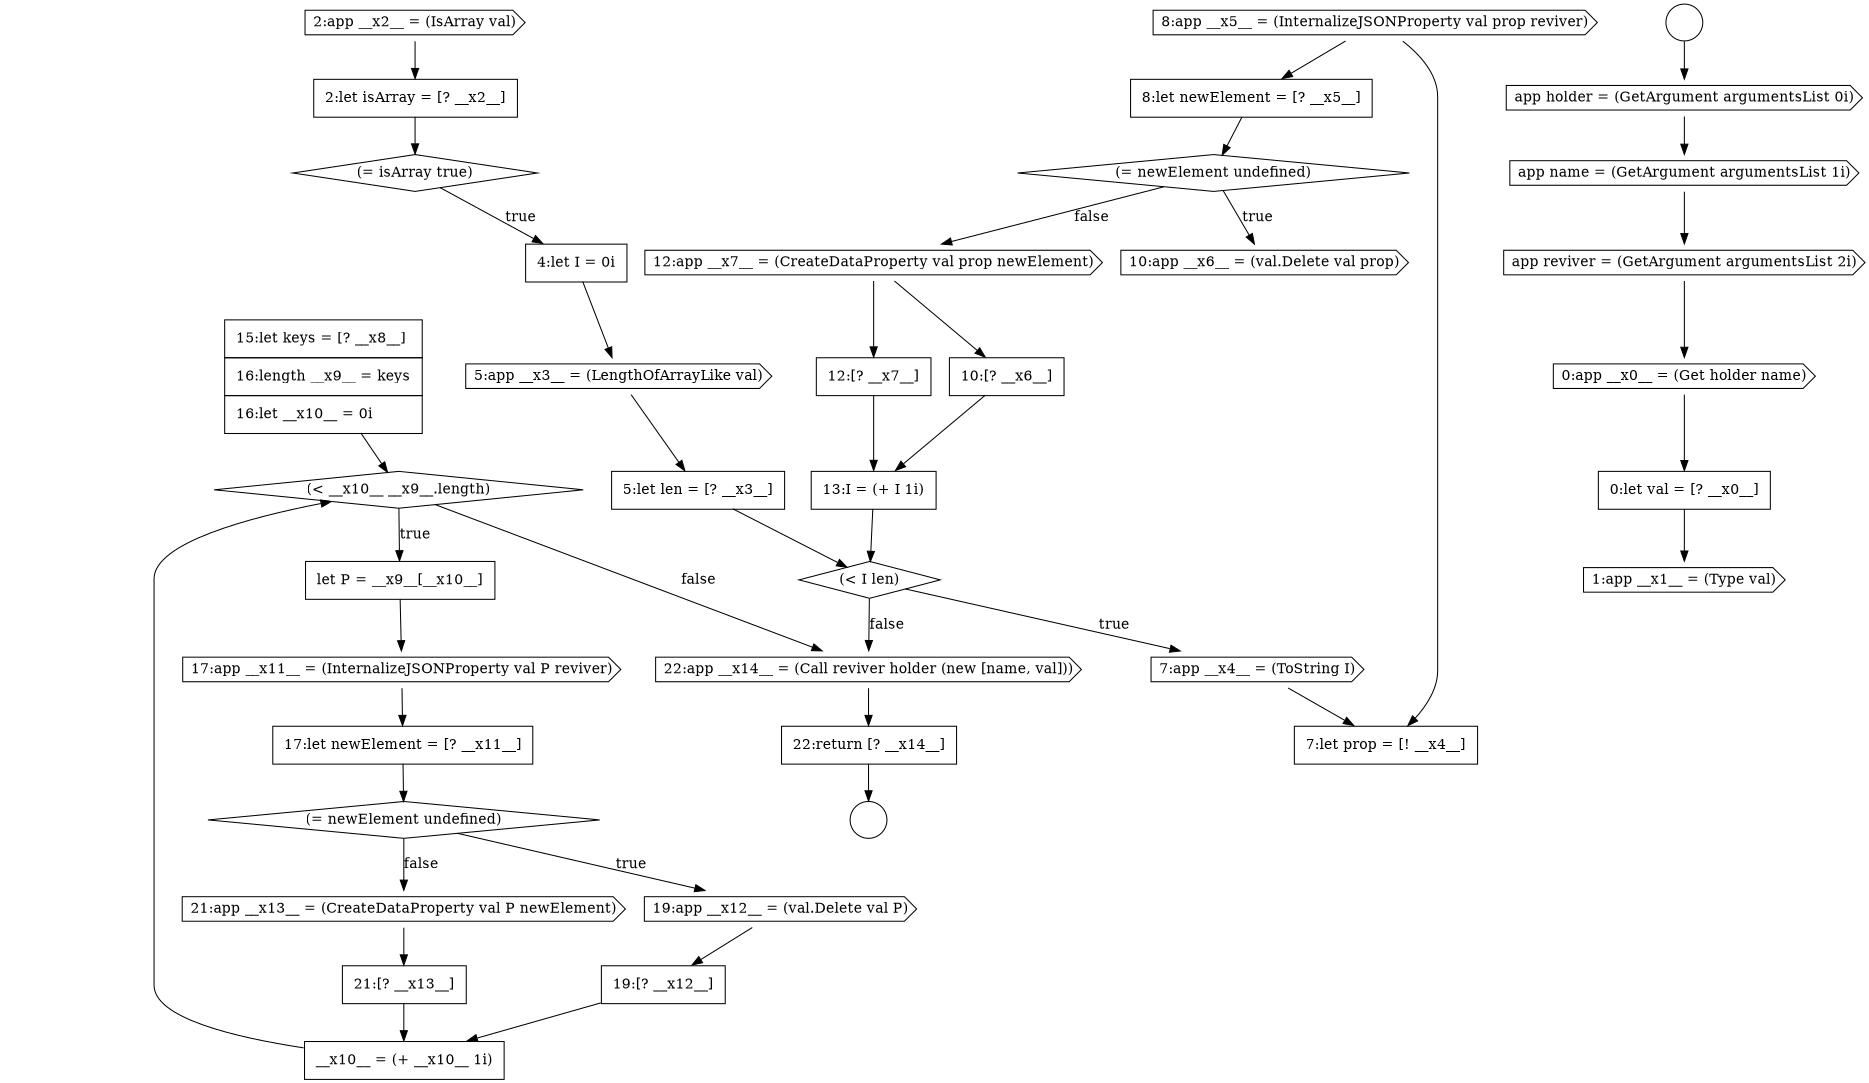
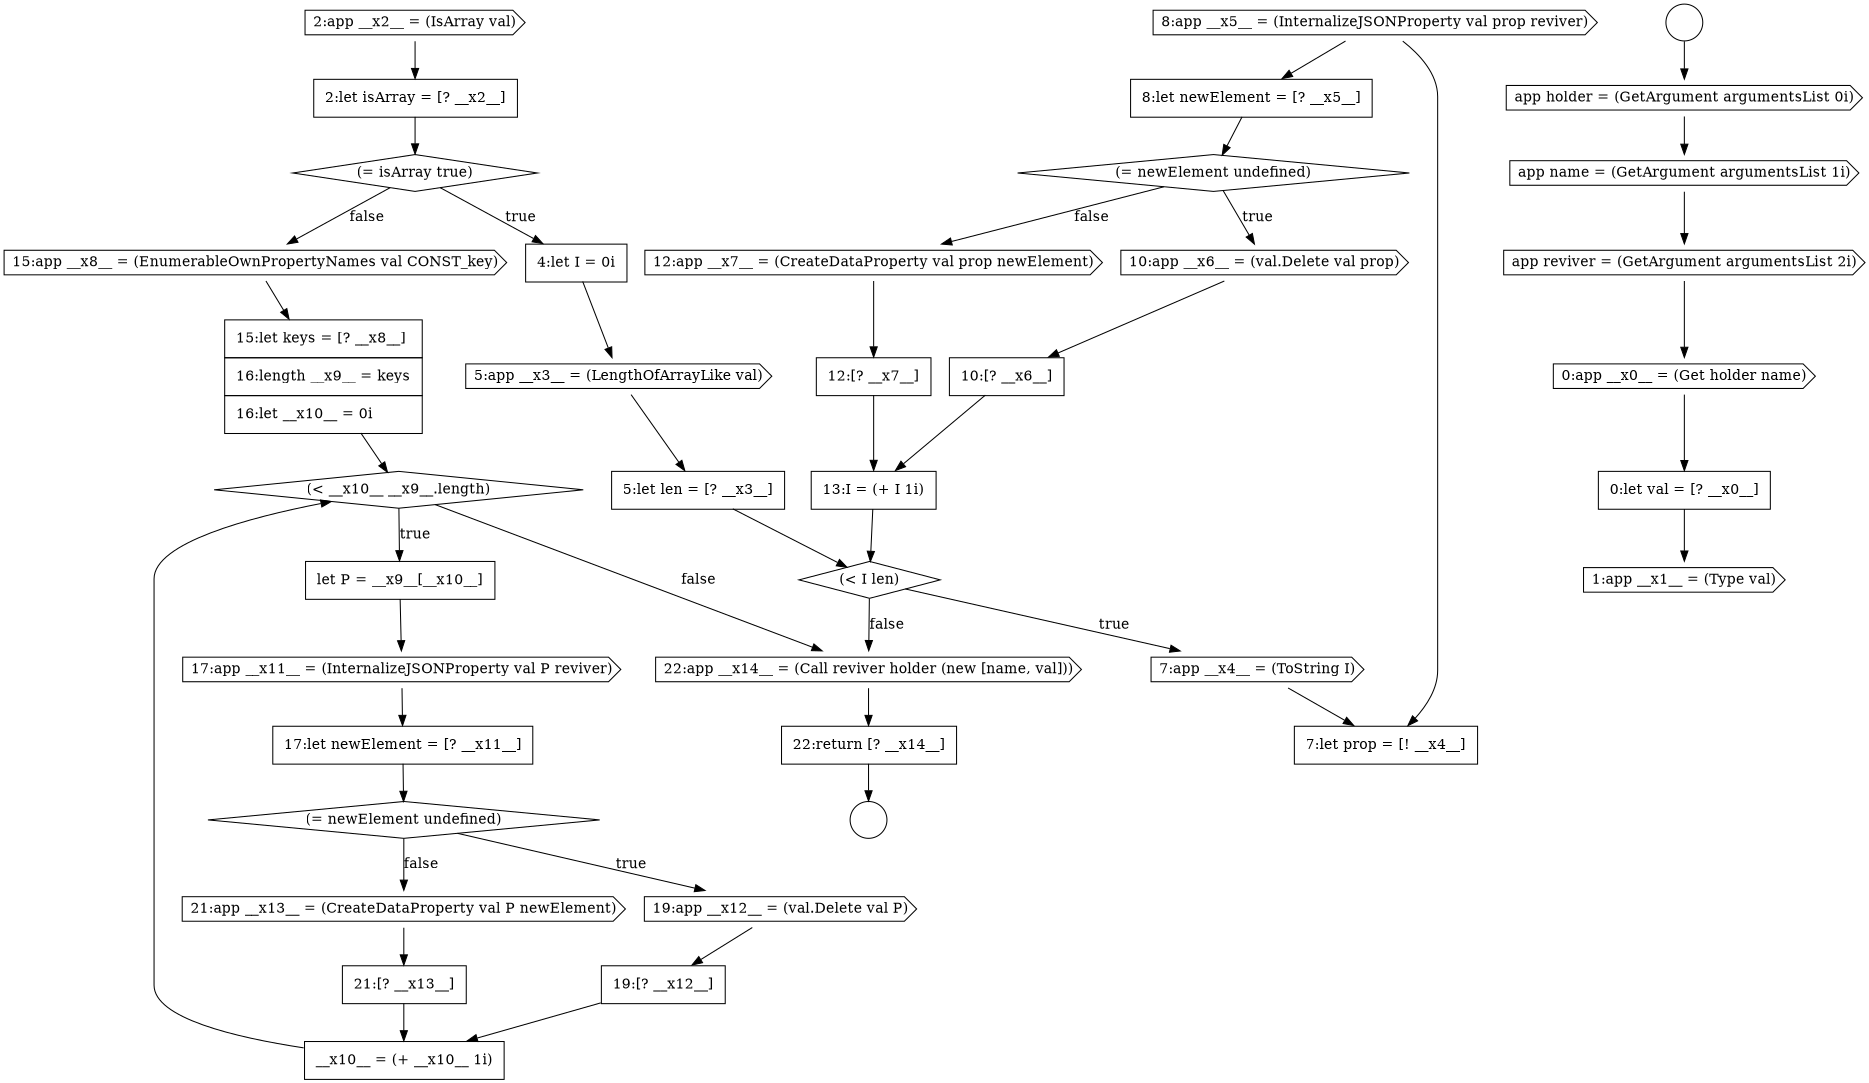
none -> (255, 263)
(936, 316) -> (1141, 317)
